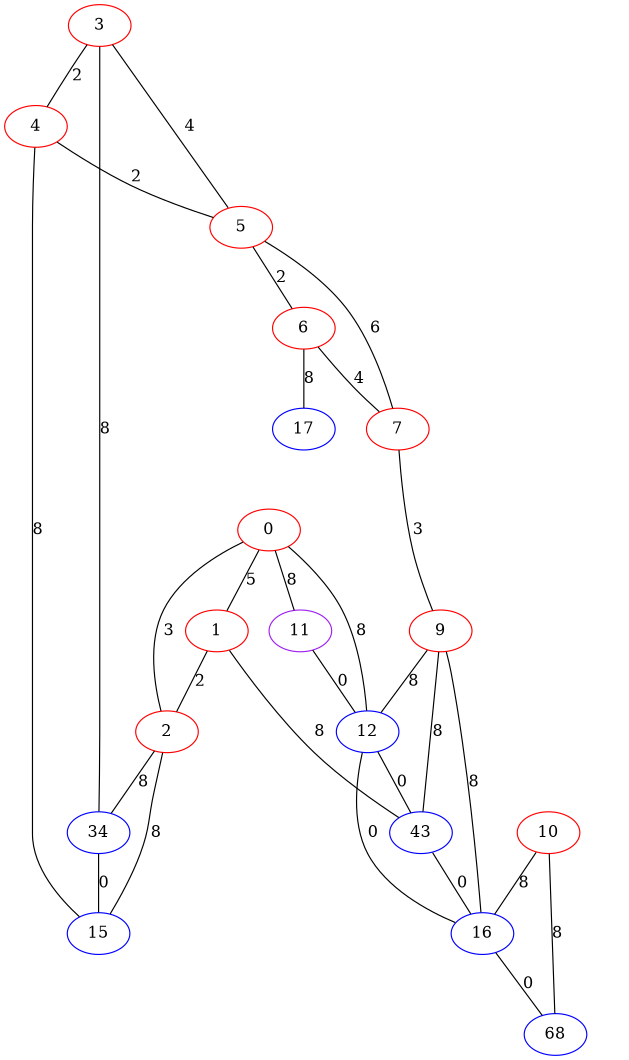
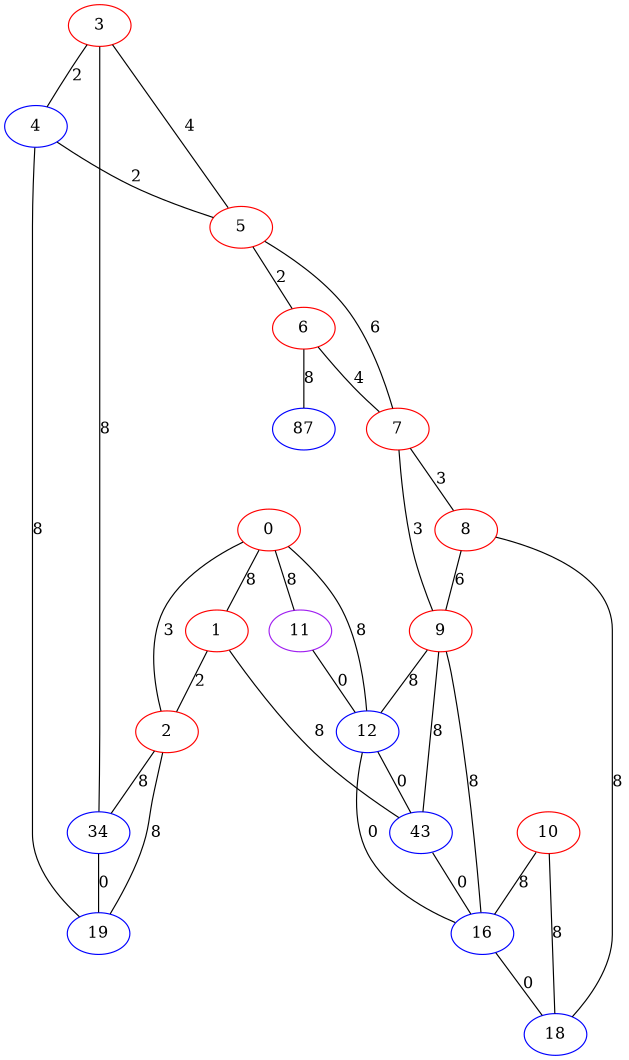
(36, 126) -> (36, 126)
(304, 429) -> (304, 429)
none -> (466, 530)
(252, 580) -> (252, 580)
(99, 934) -> (99, 934)
(556, 1034) -> (556, 1034)
